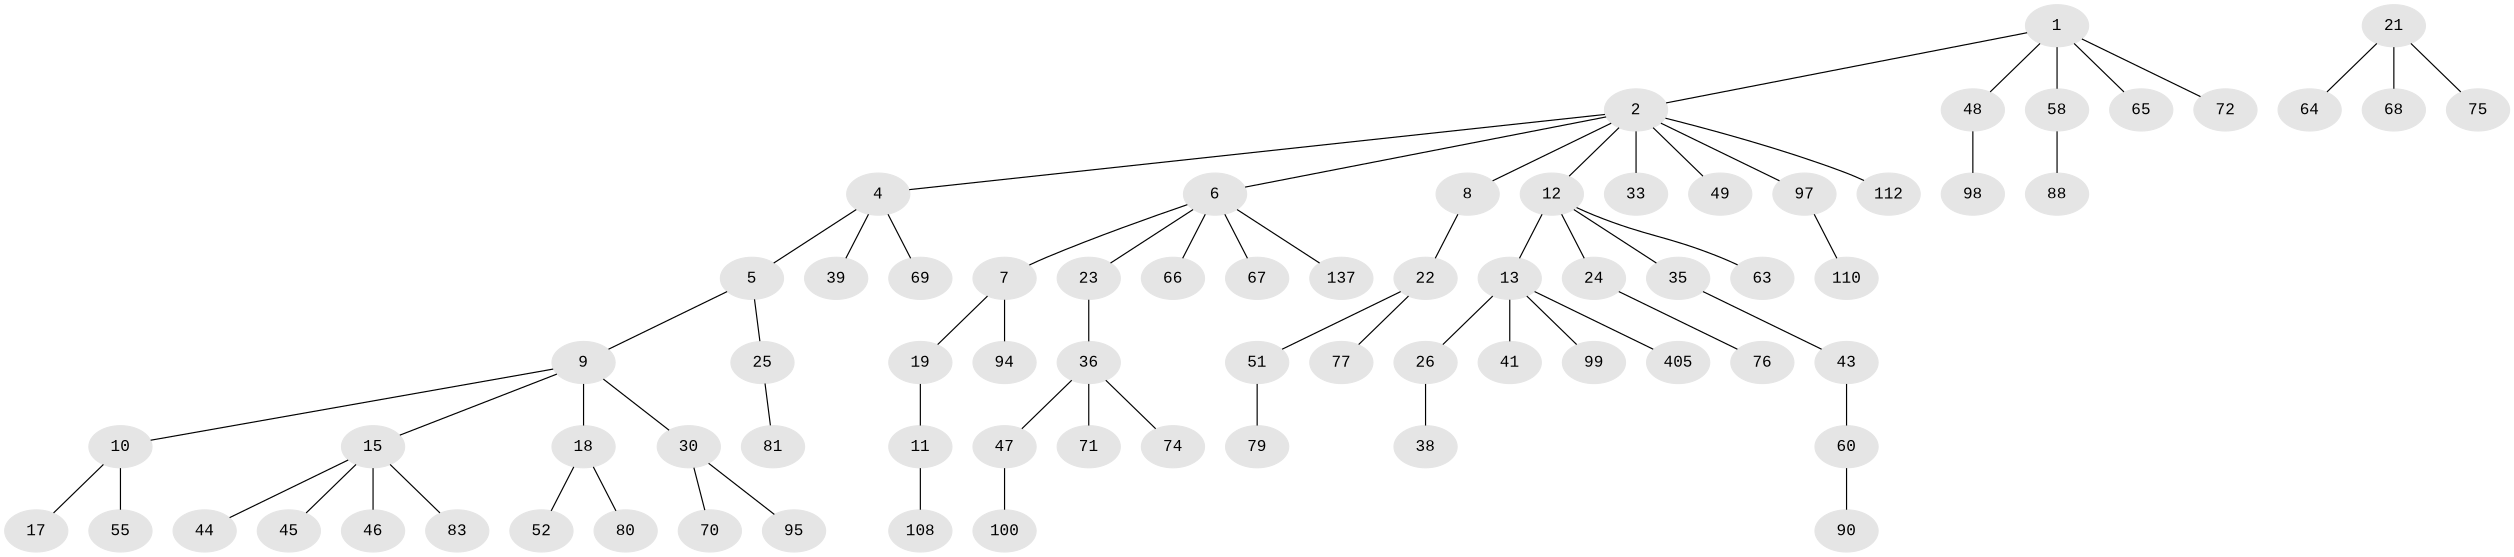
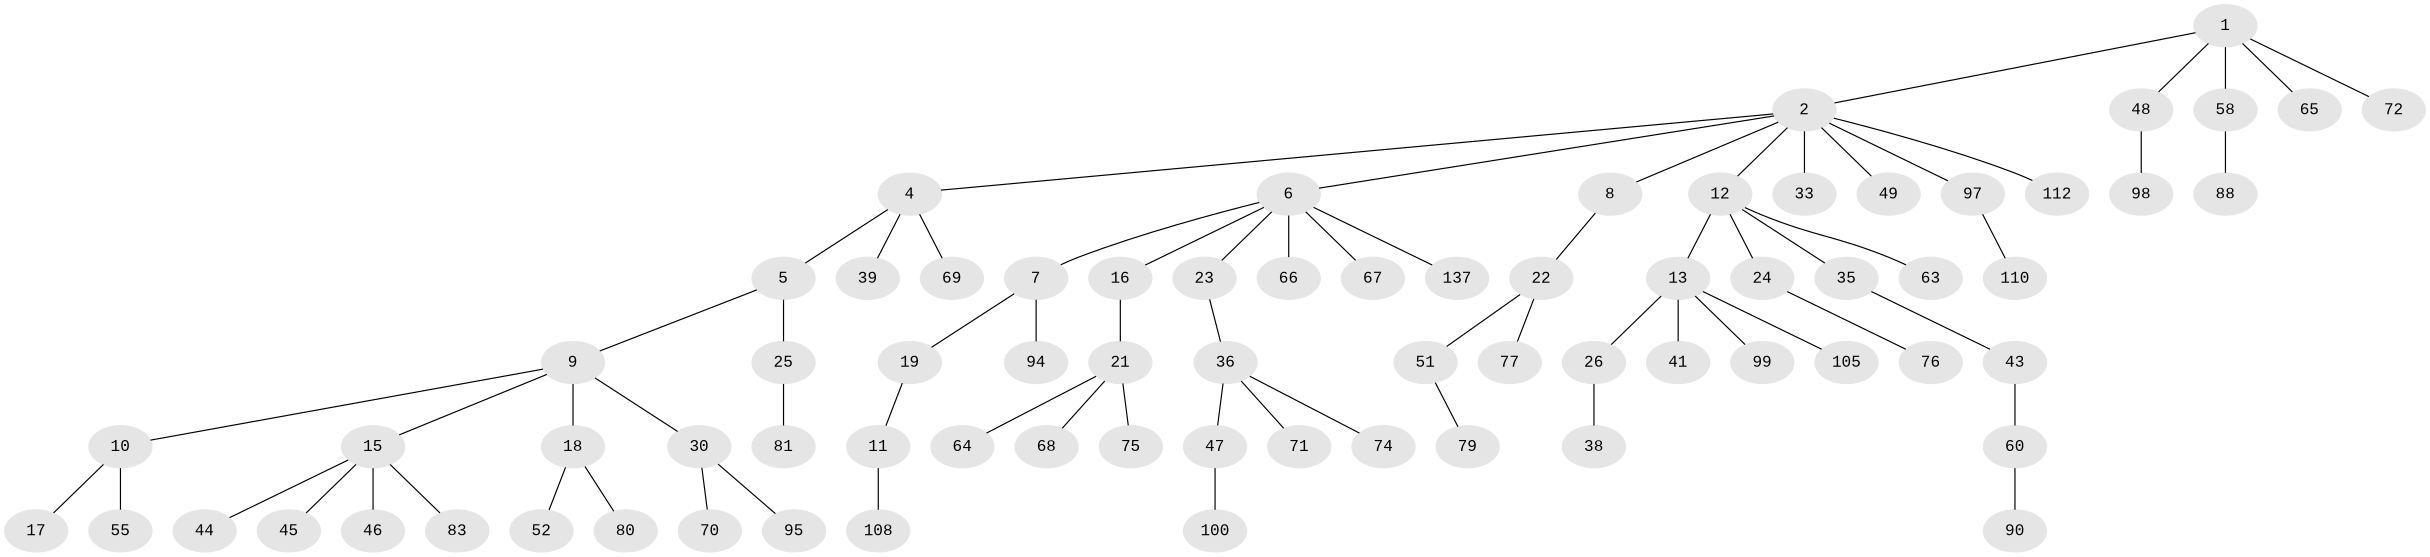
none -> (1120, 278)
(1678, 363) -> (1847, 363)
